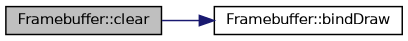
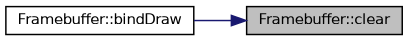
(181, 21) -> (213, 21)
